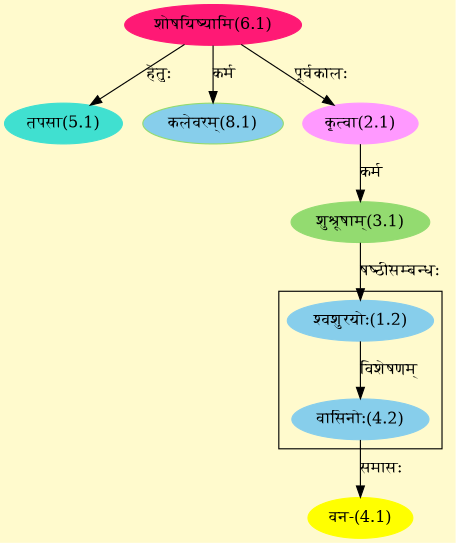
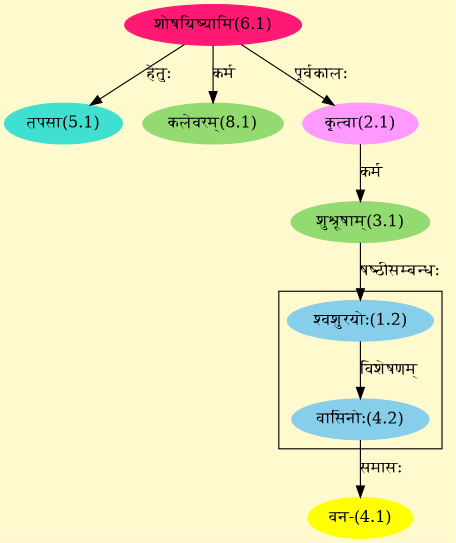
(213, 124) -> (213, 124)
